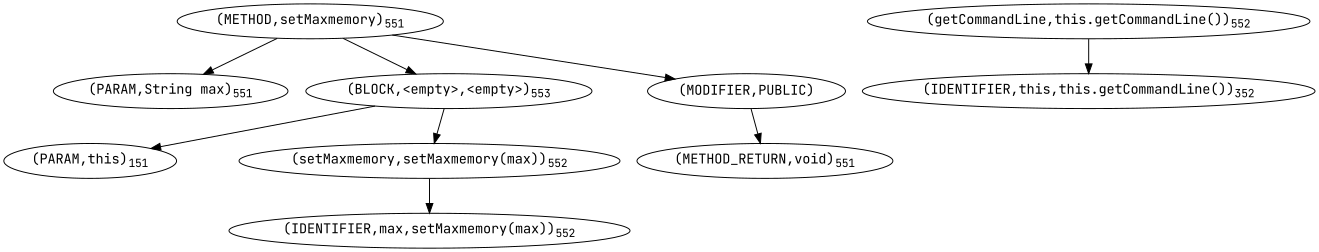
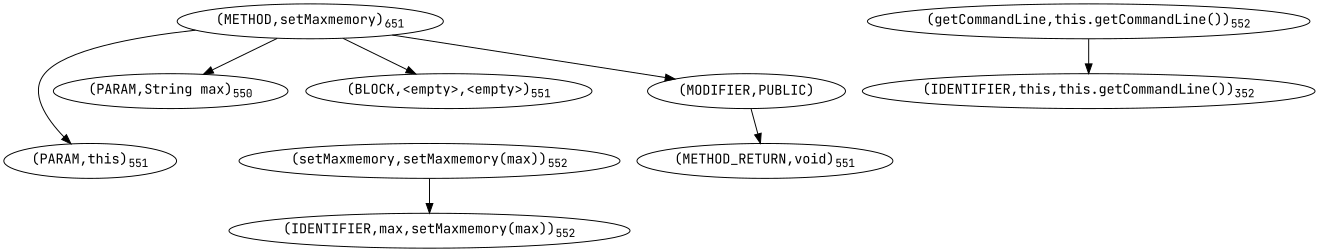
(395, 20) -> (395, 20)
(243, 90) -> (243, 90)
(541, 90) -> (541, 90)
(441, 121) -> none
(268, 126) -> (82, 52)
(139, 159) -> (139, 159)
